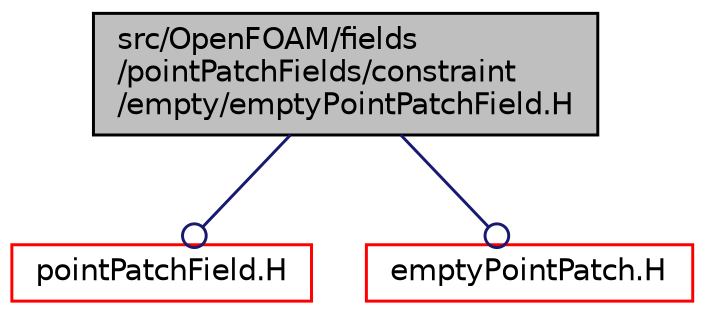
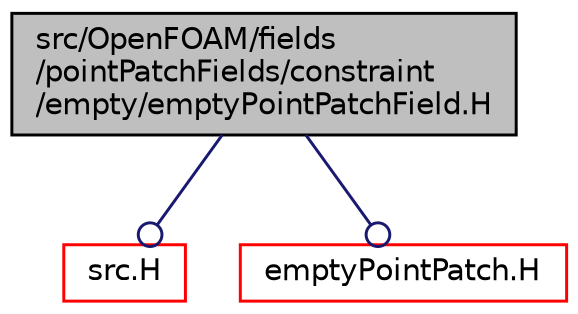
(162, 273) -> (125, 273)
